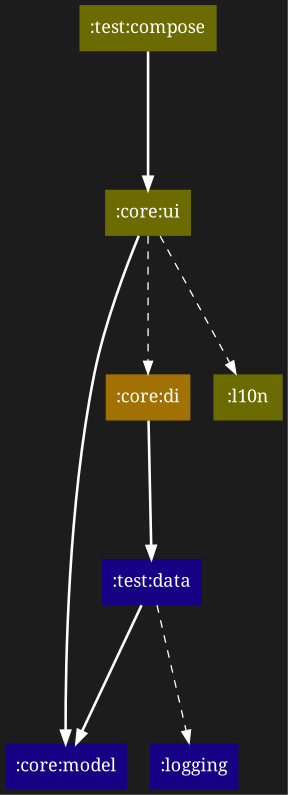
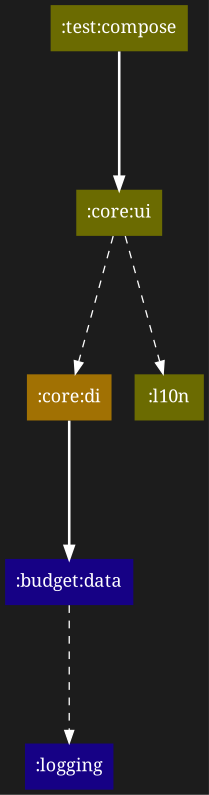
(152, 582) -> (69, 582)
(66, 767) -> none
